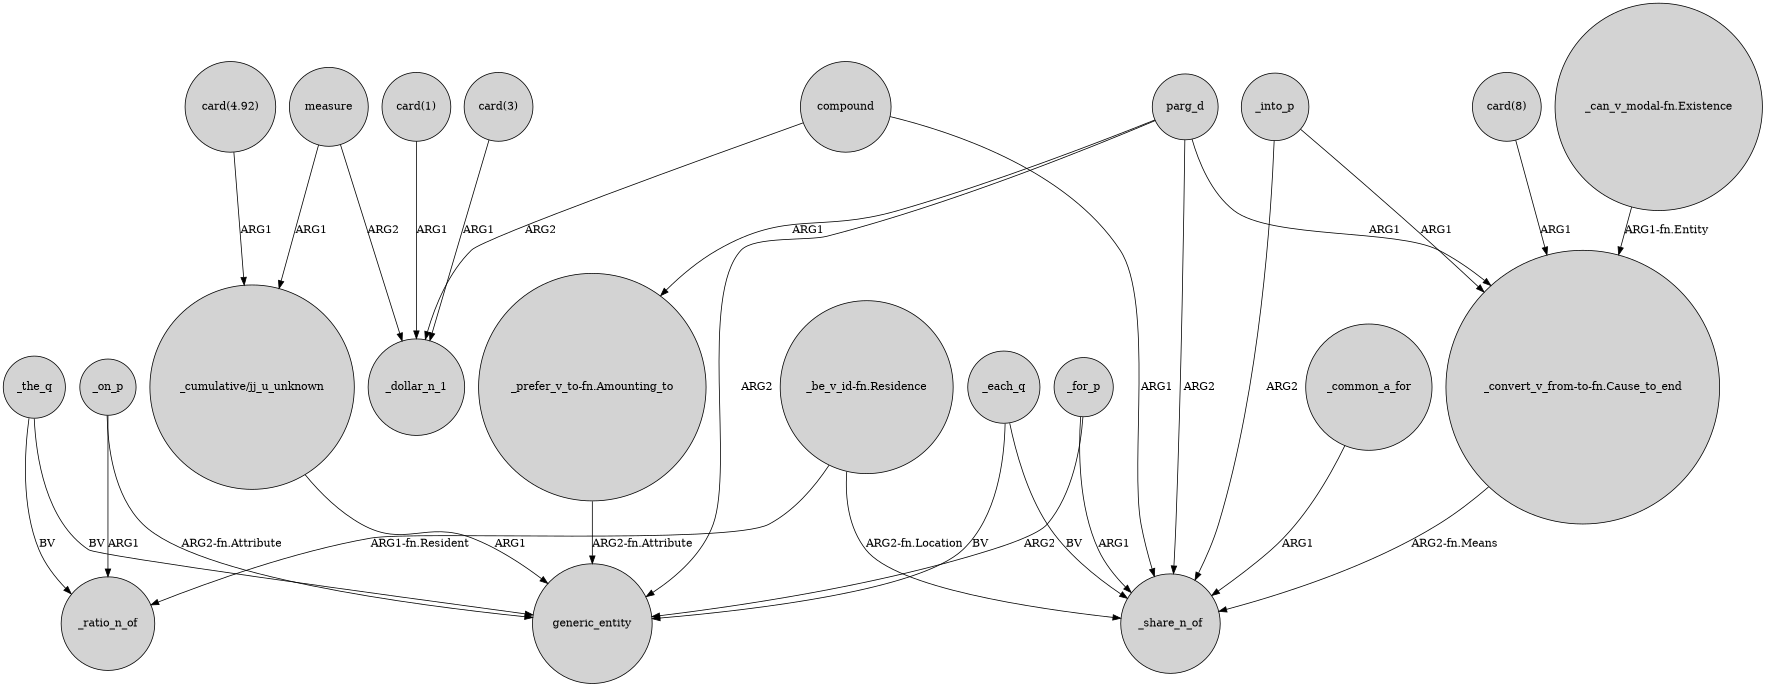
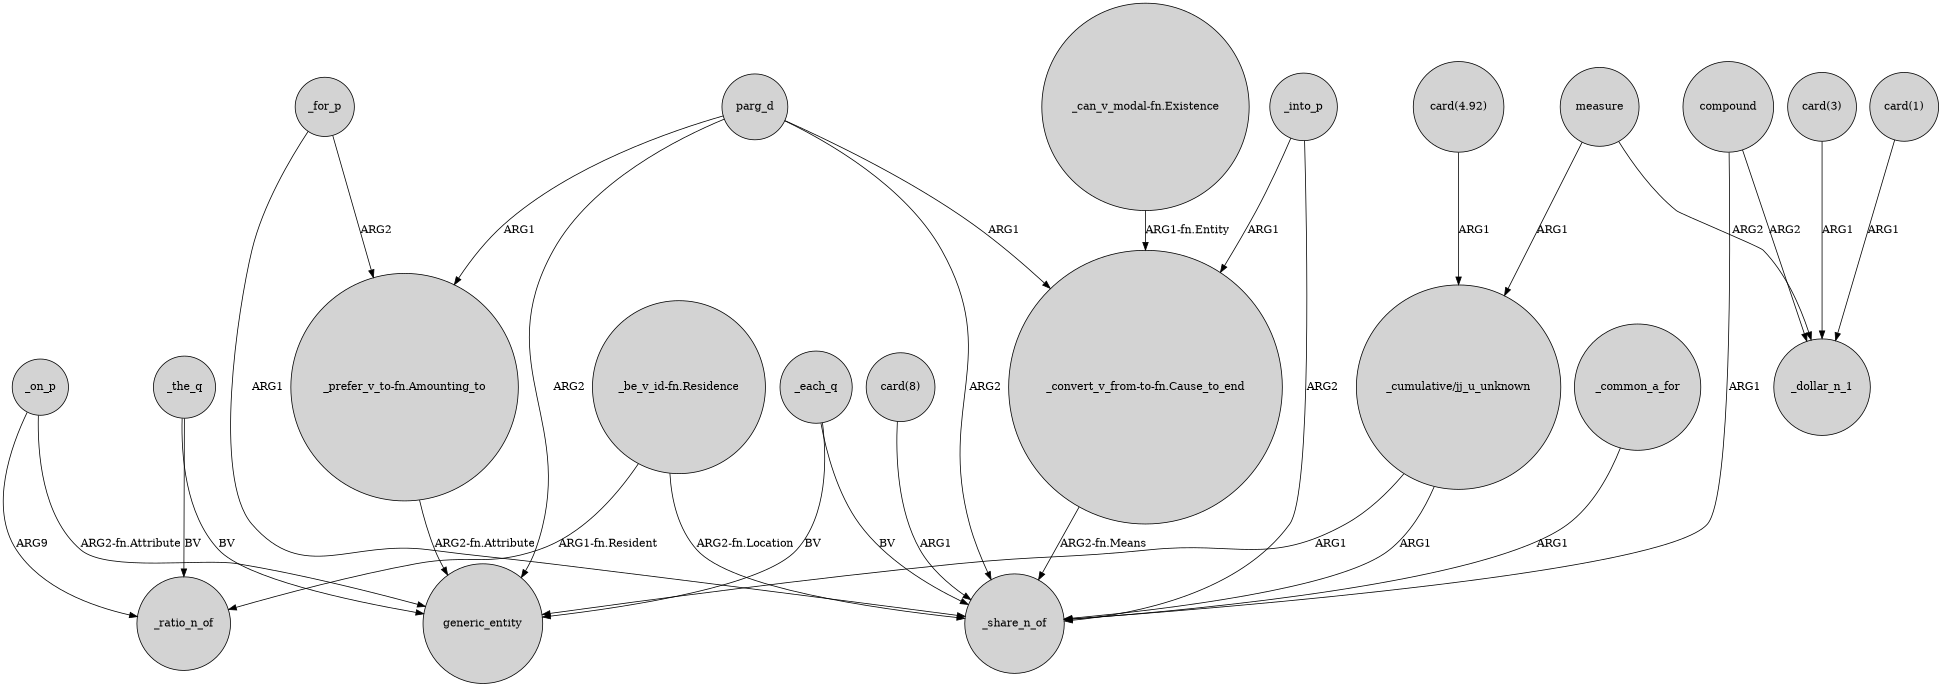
(1530, 194) -> (907, 519)
(124, 544) -> (32, 544)
(888, 577) -> (352, 203)
none -> (1273, 590)
